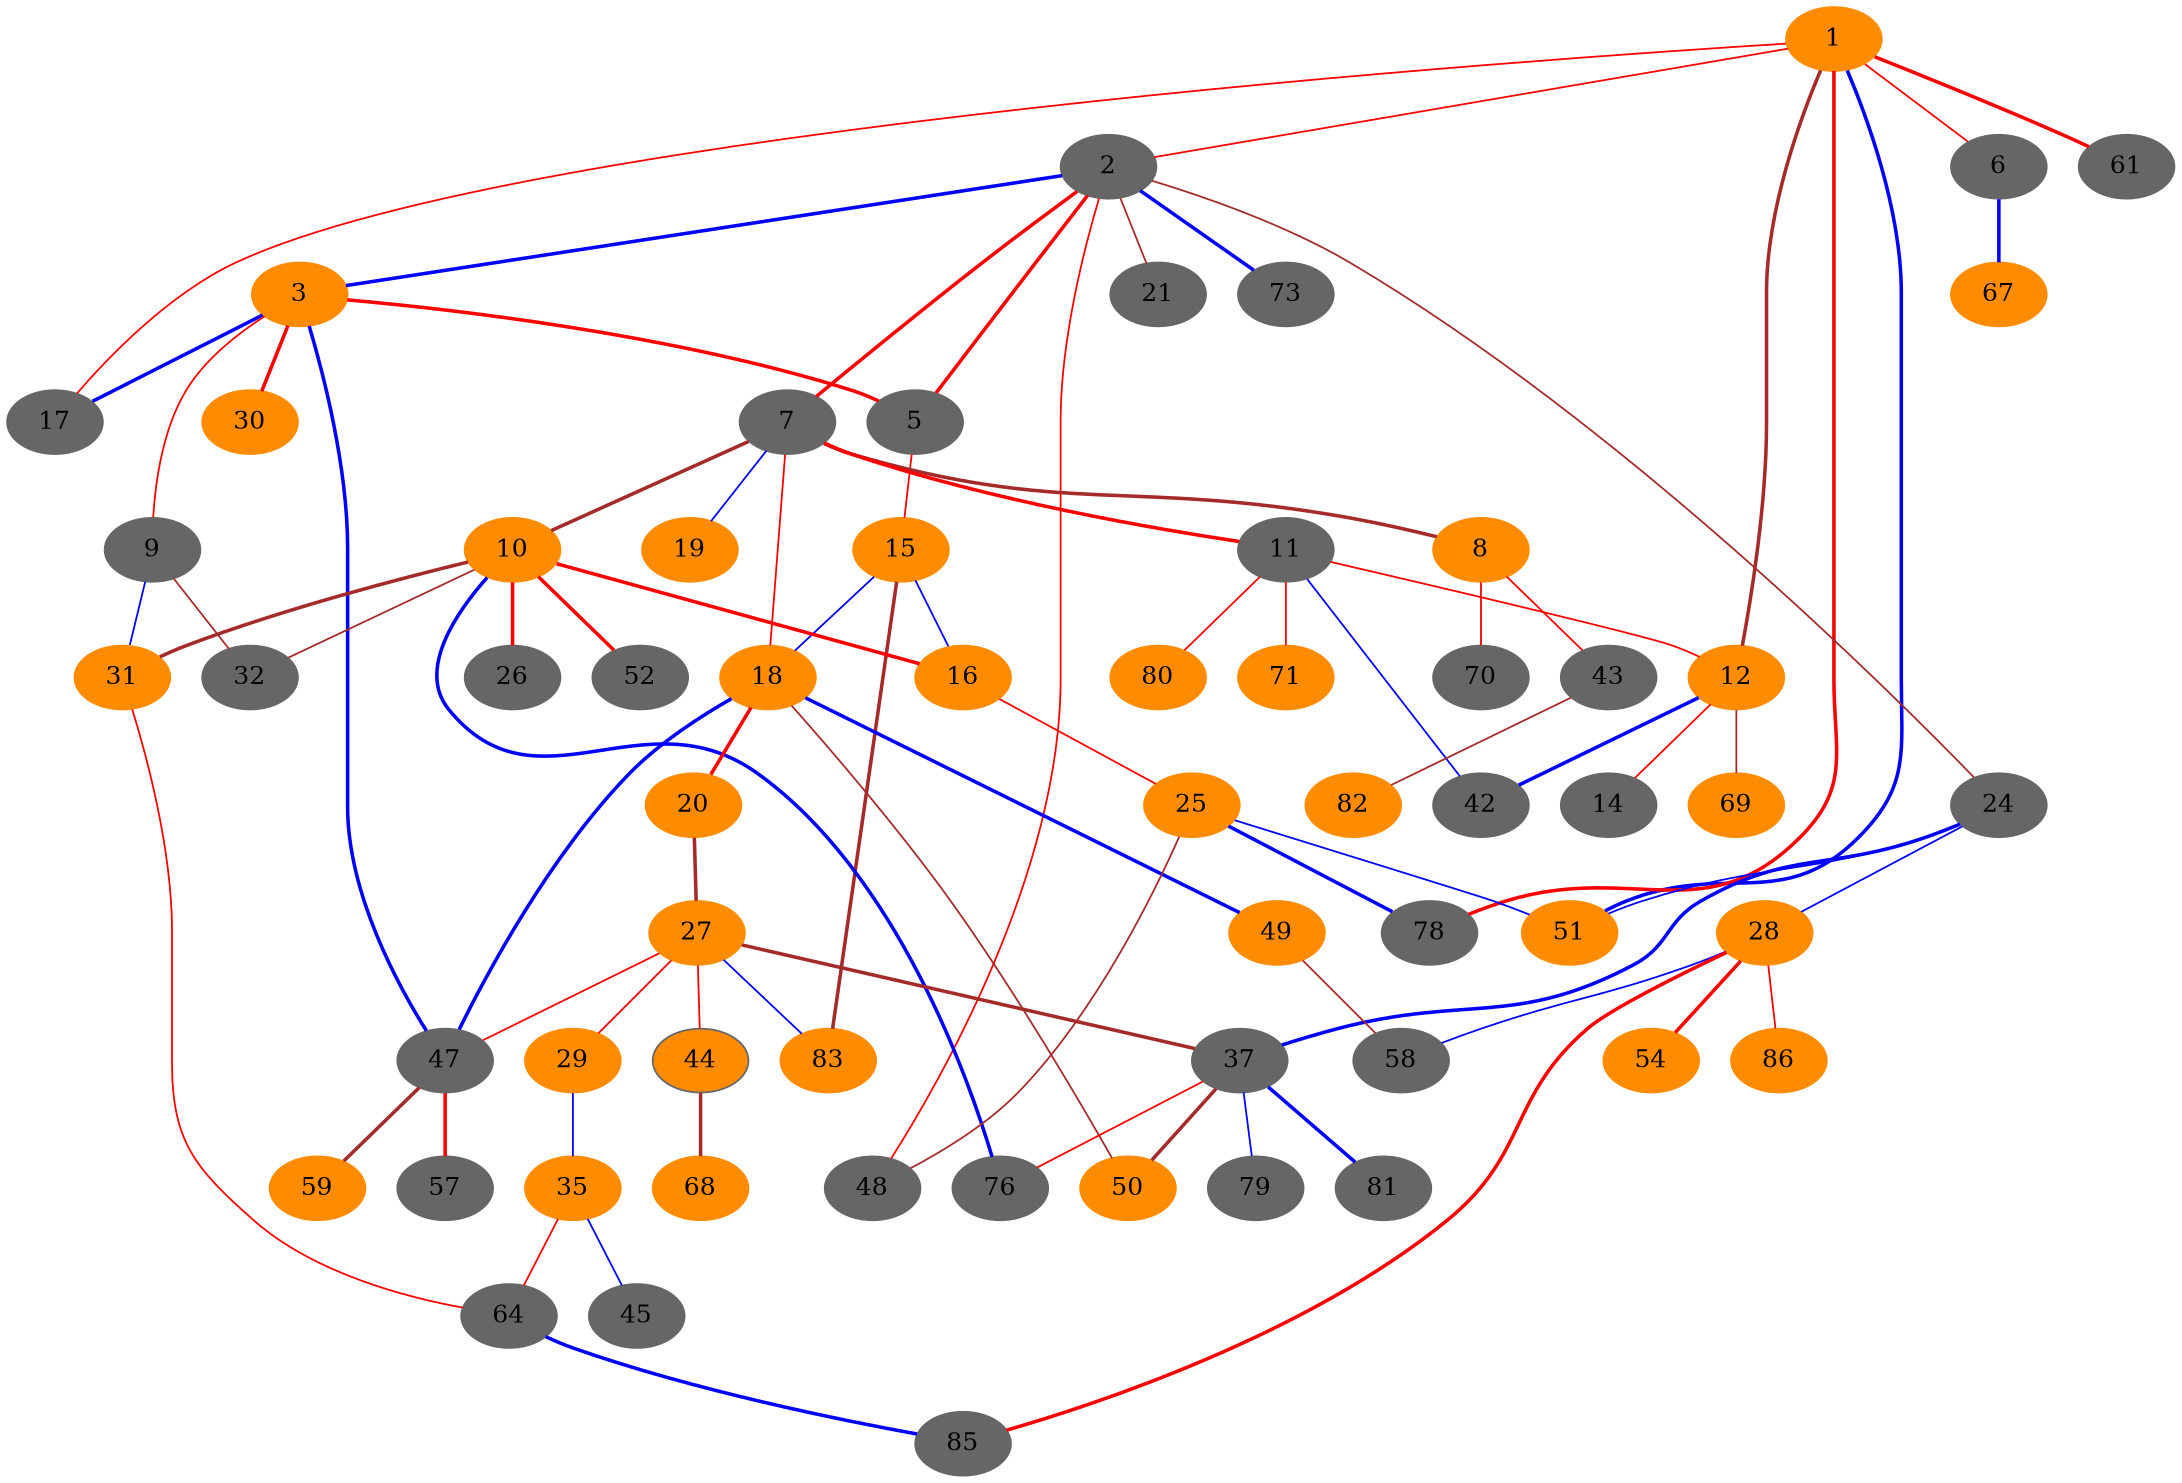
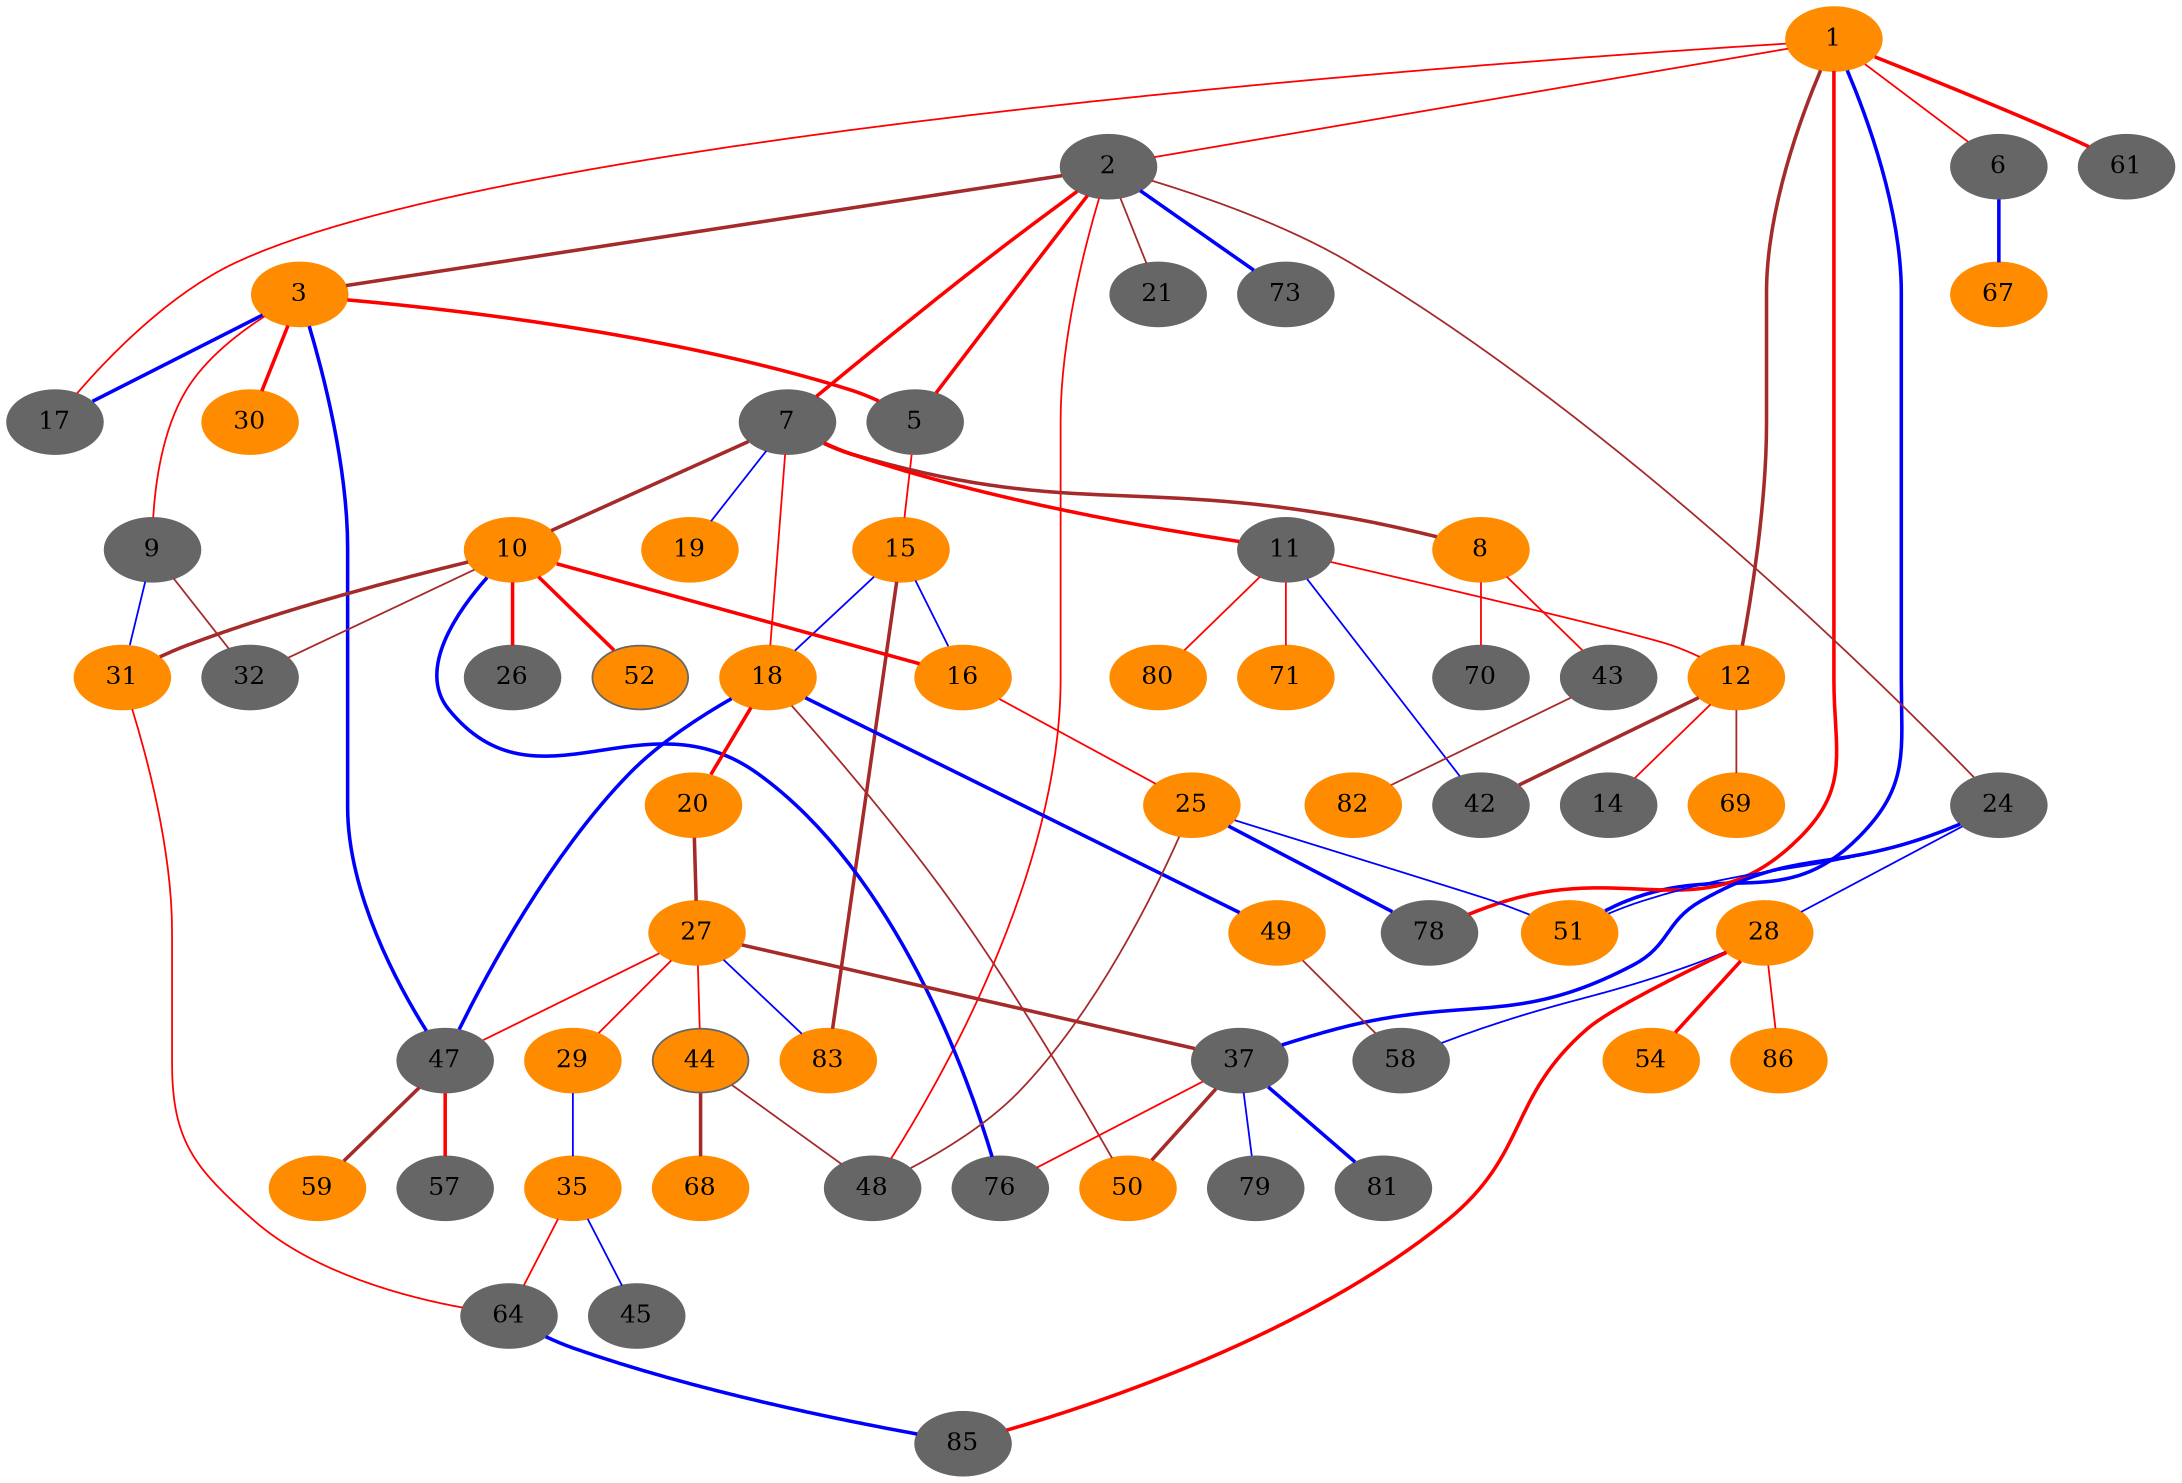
(704, 231) -> (704, 231)
(640, 678) -> (640, 678)
(1609, 741) -> (1609, 741)
none -> (787, 1125)
